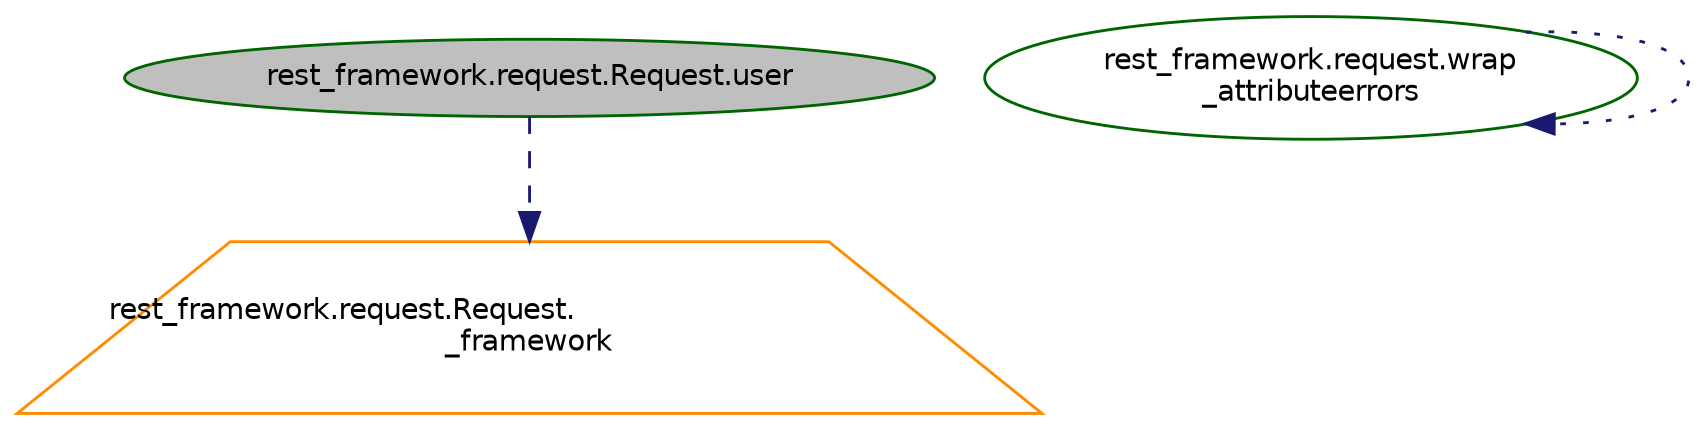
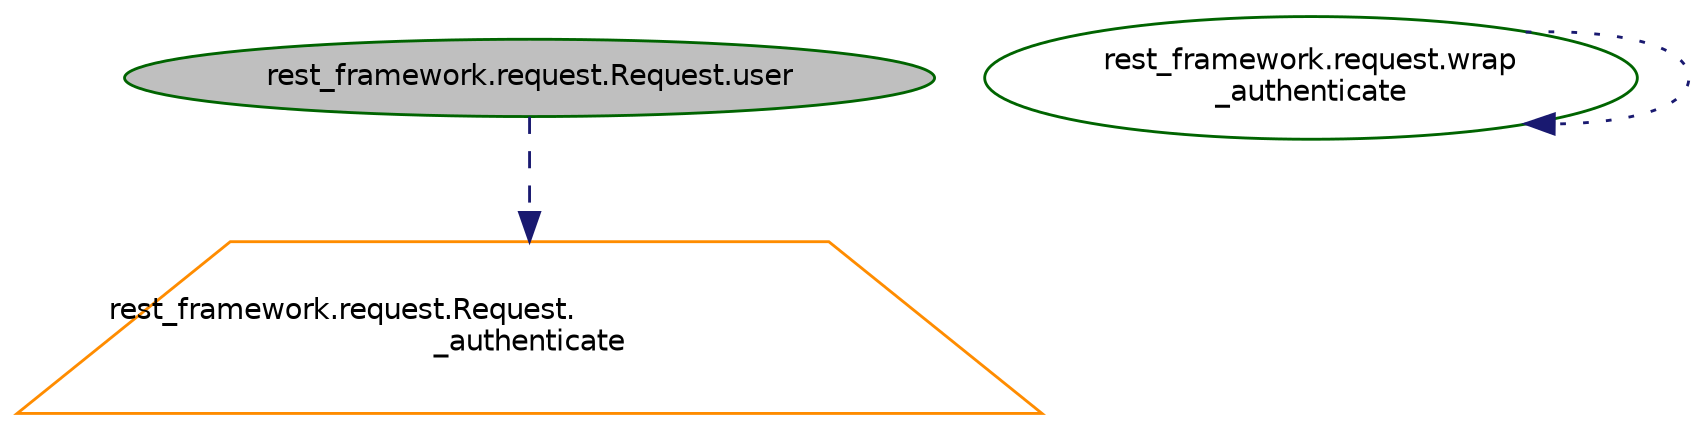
(1311, 78) -> (1311, 78)
(530, 328) -> (530, 328)
